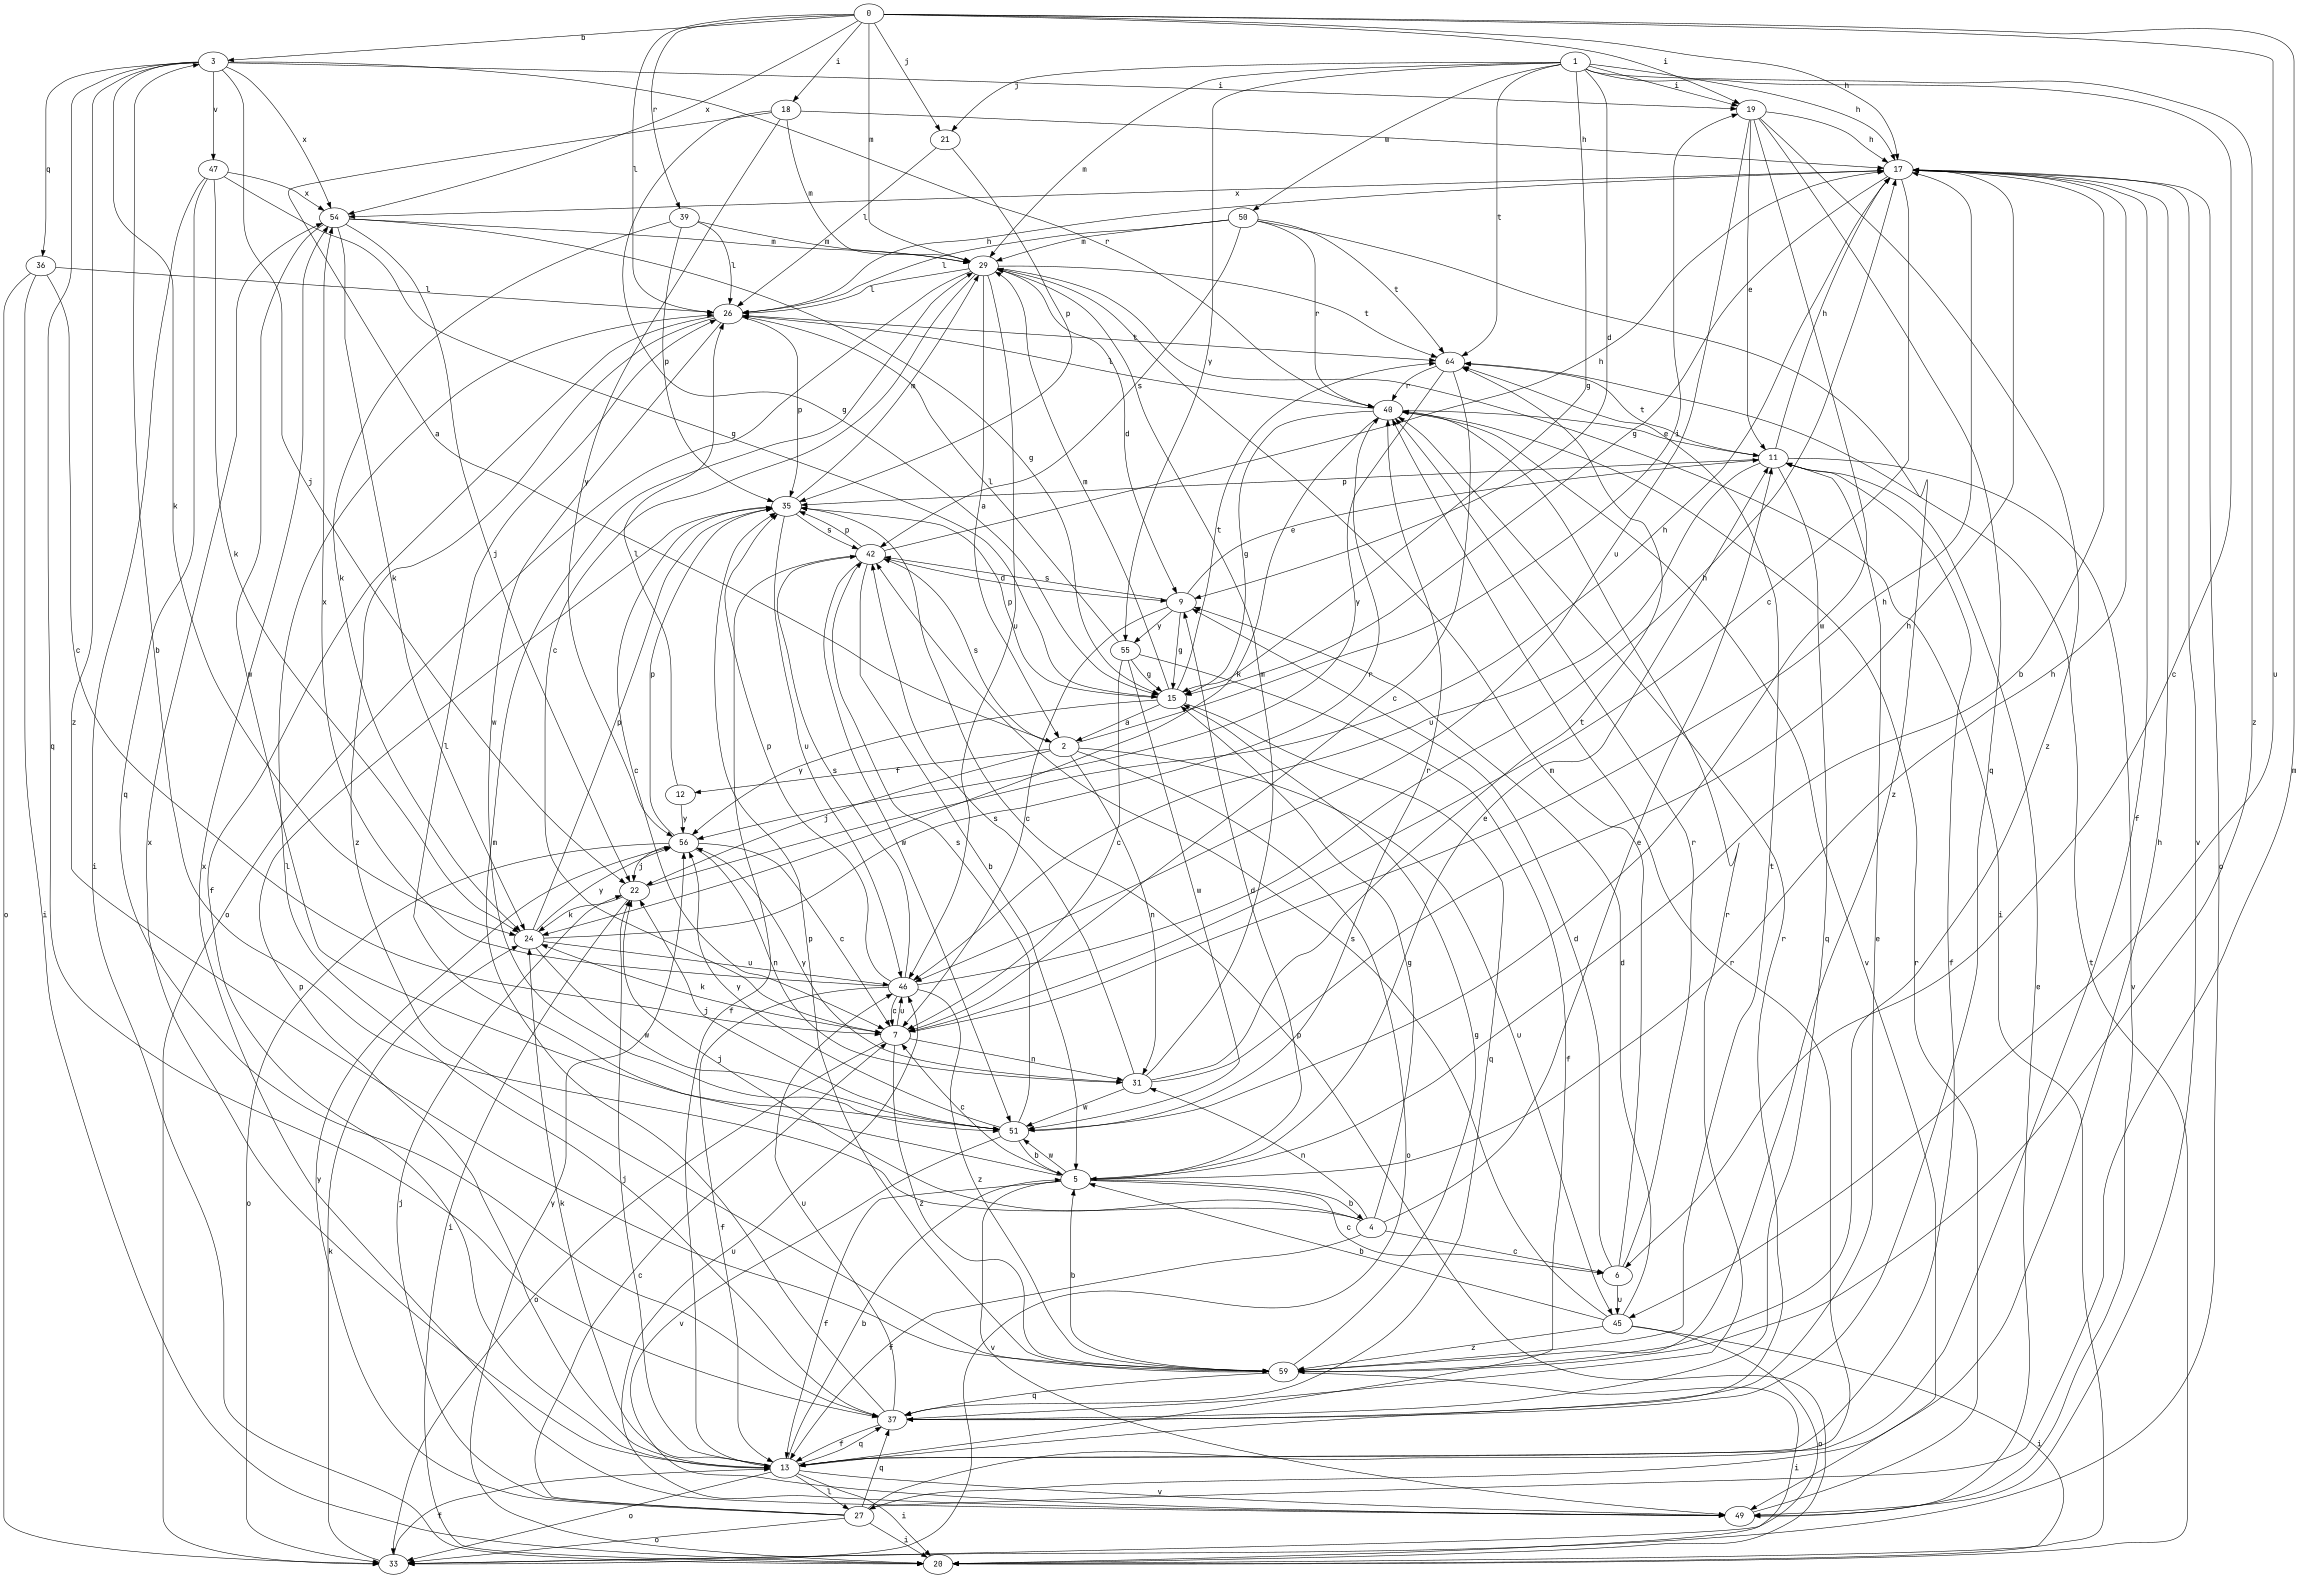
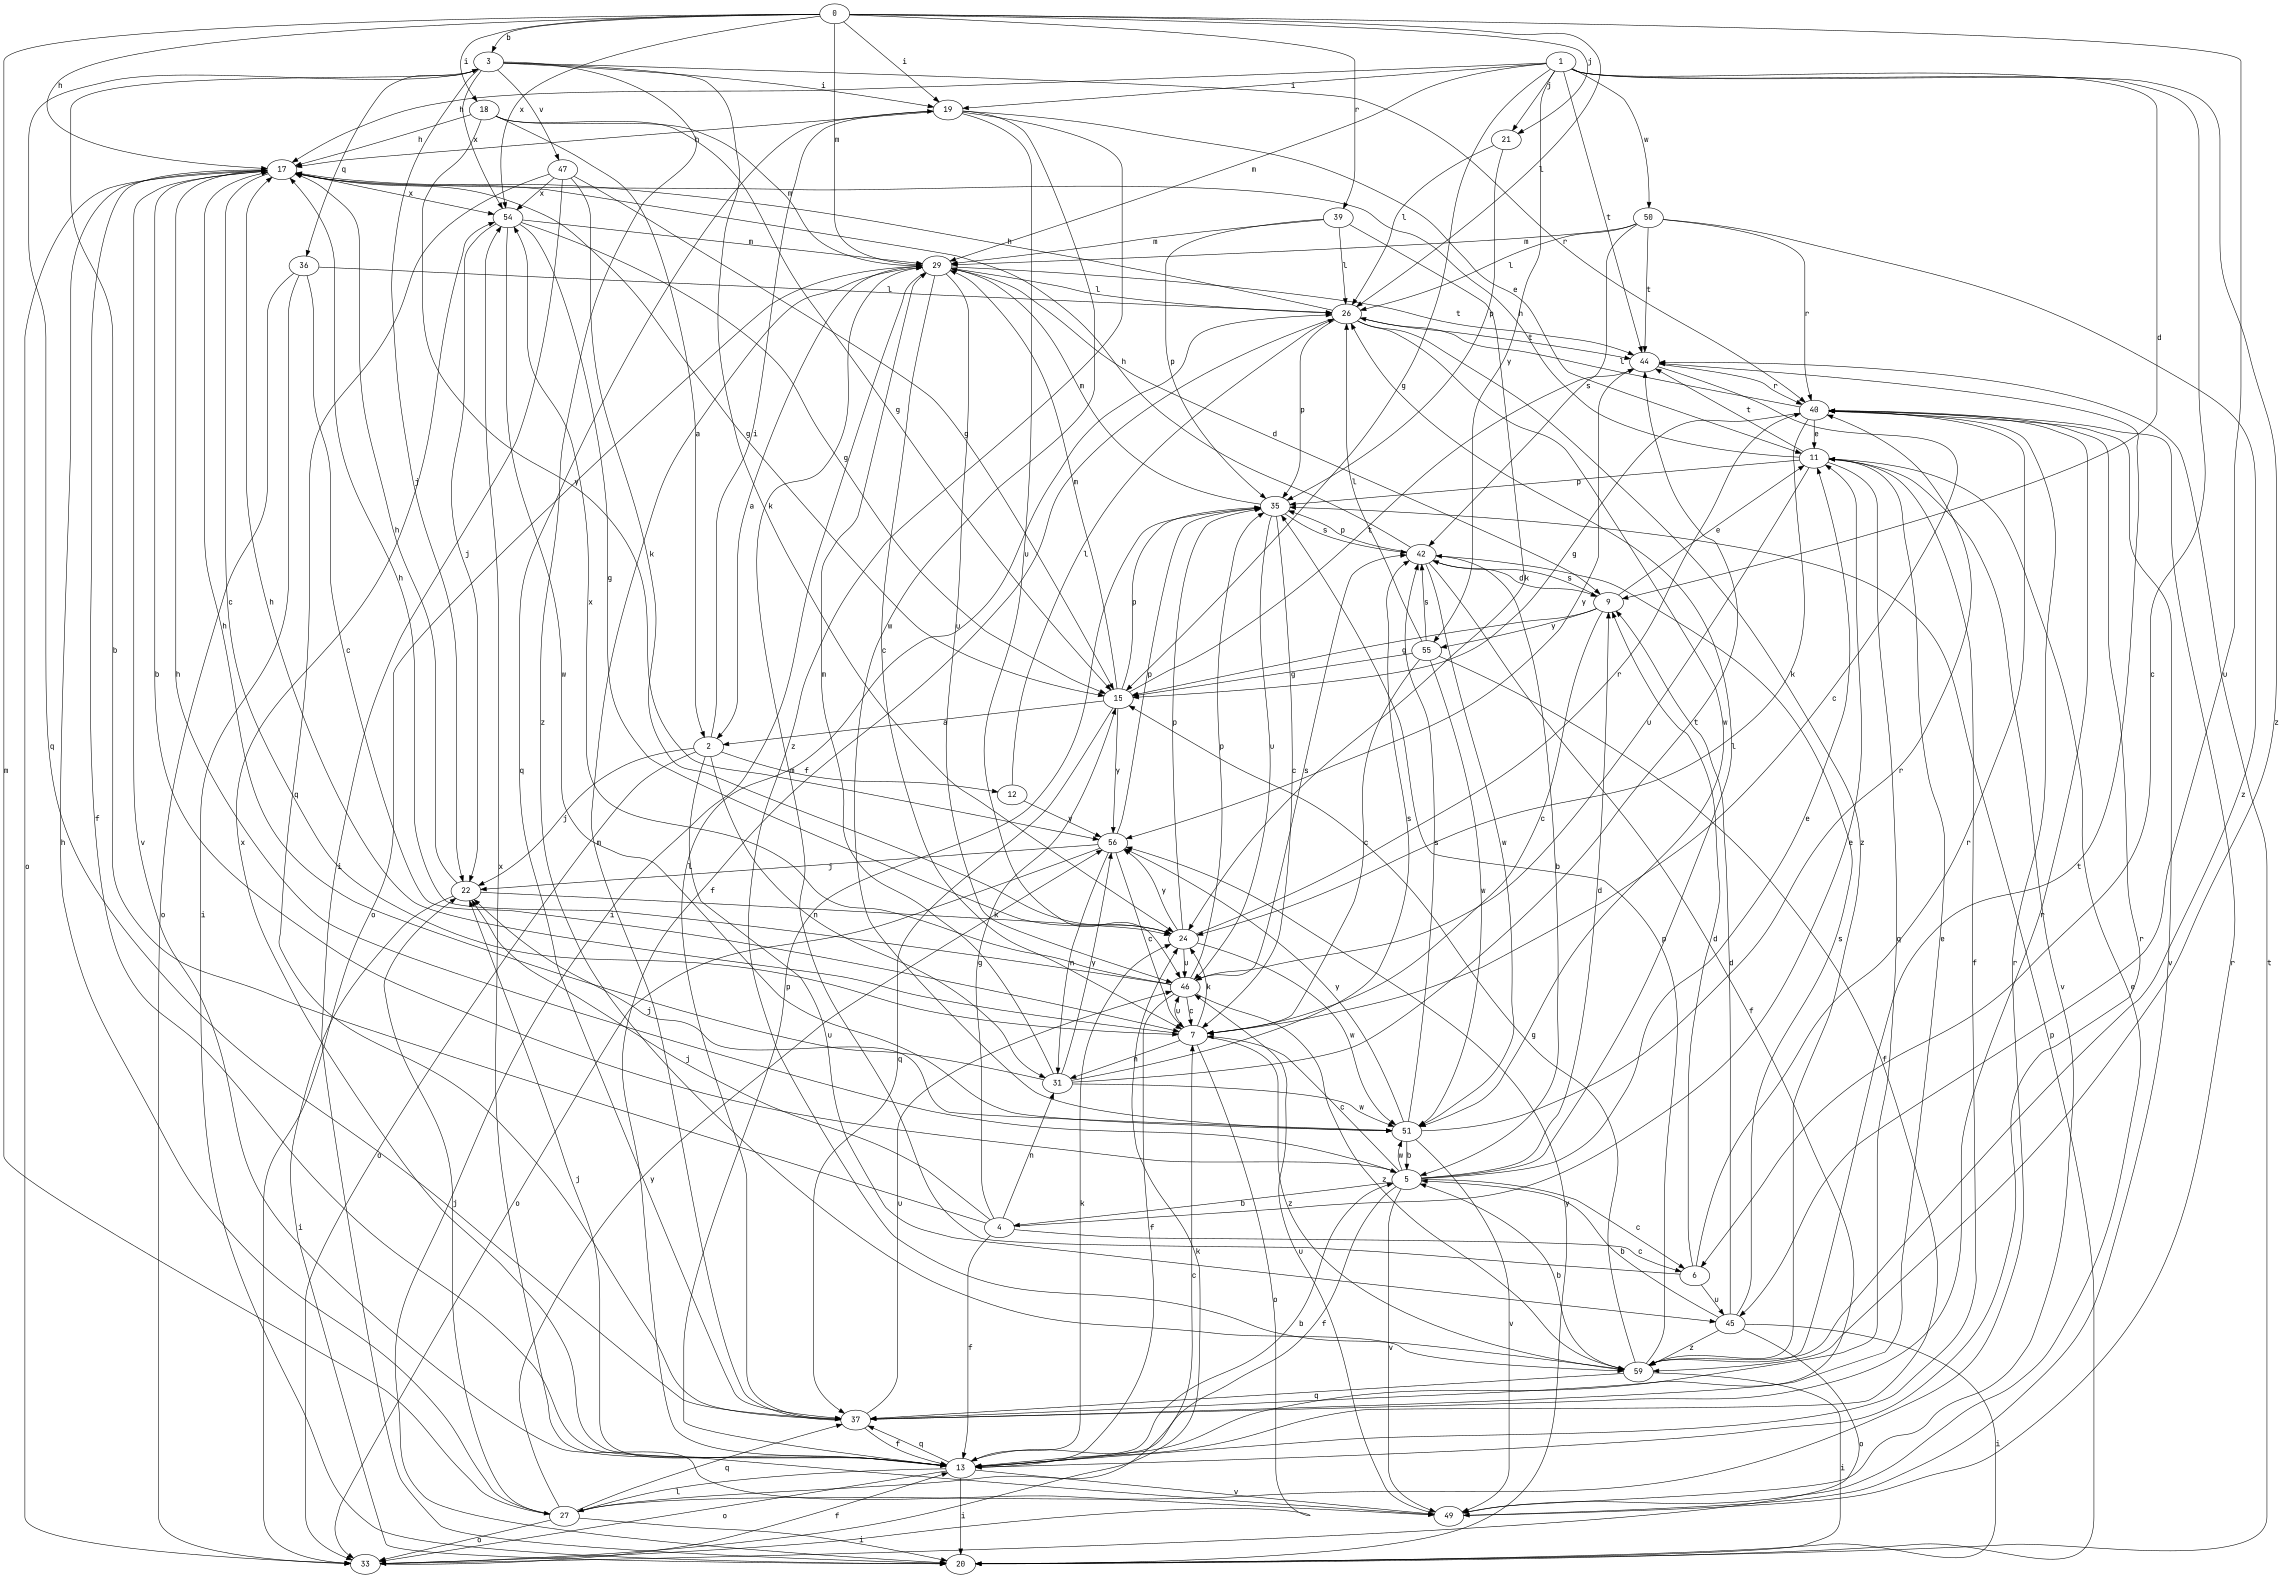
(1450, 362) -> (1645, 362)
(394, 578) -> (610, 578)
(970, 652) -> (1424, 605)
